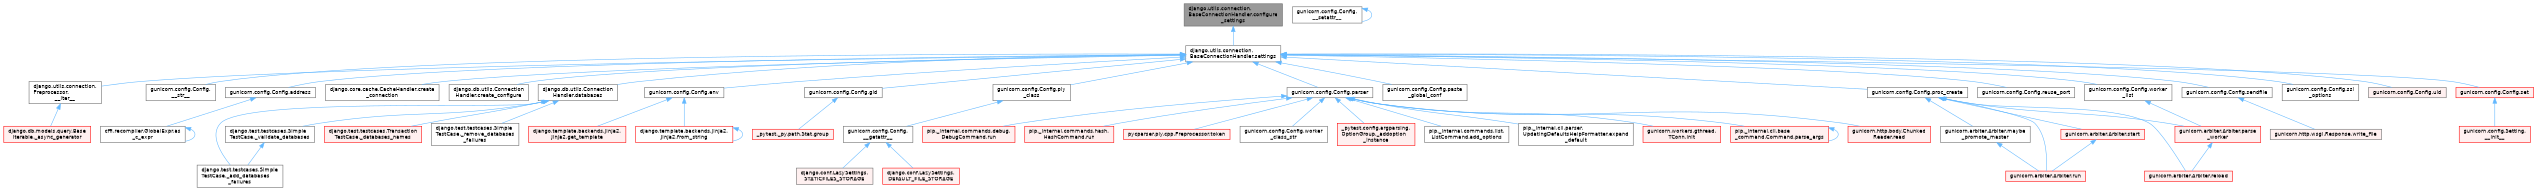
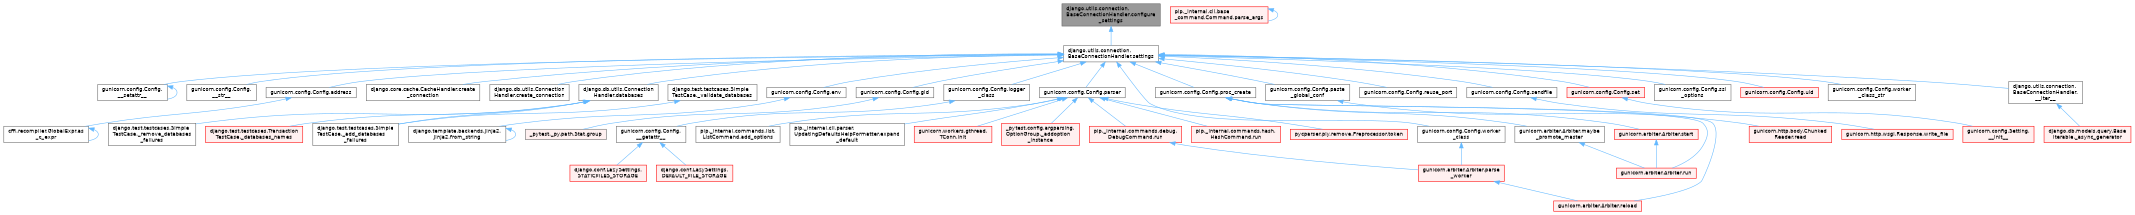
none -> (611, 61)
(65, 93) -> (2046, 93)
(489, 93) -> (529, 93)
(1032, 93) -> (987, 93)
(2128, 93) -> (1461, 134)
(2407, 93) -> (1780, 93)
(1644, 112) -> (1561, 114)
(2064, 113) -> (1297, 159)
(423, 114) -> none
(1306, 114) -> (1503, 63)
(1647, 116) -> none
(577, 134) -> none
(684, 134) -> (457, 134)
(793, 134) -> (566, 134)
(1177, 134) -> (1349, 134)
(2326, 134) -> (1897, 134)
(835, 176) -> (608, 173)
